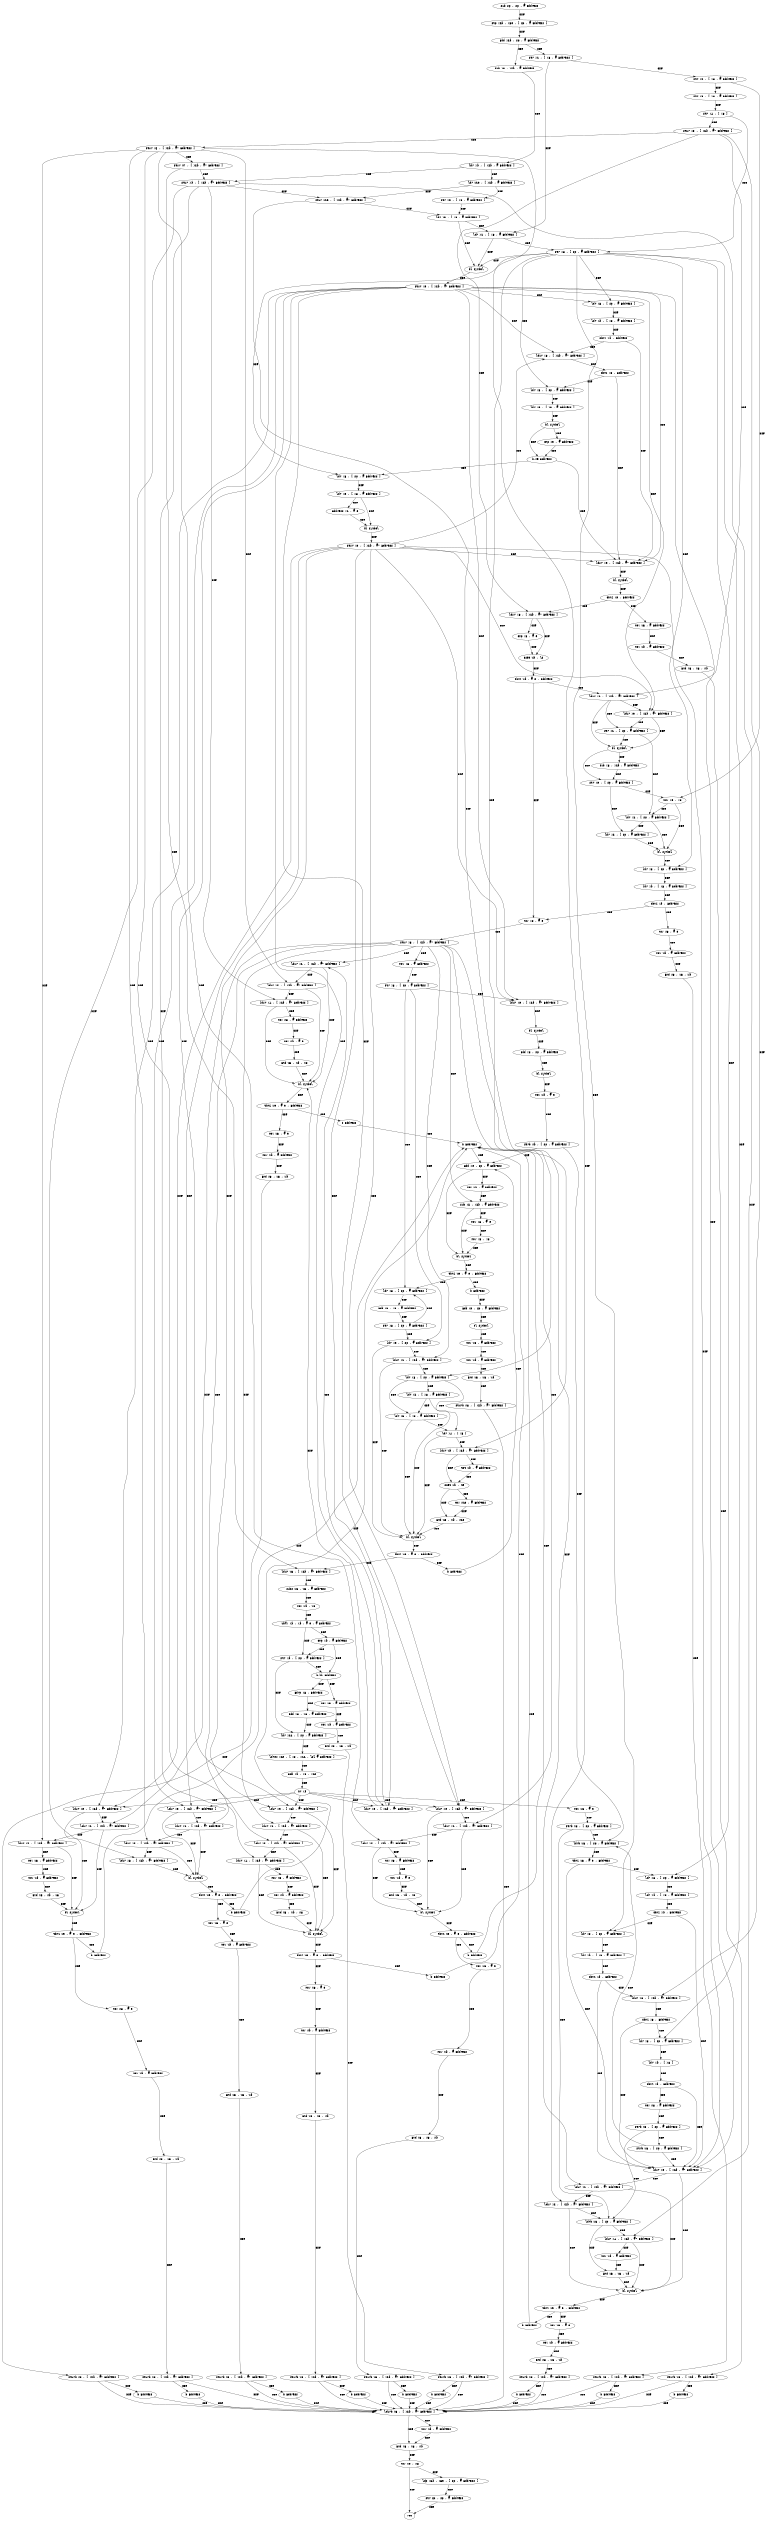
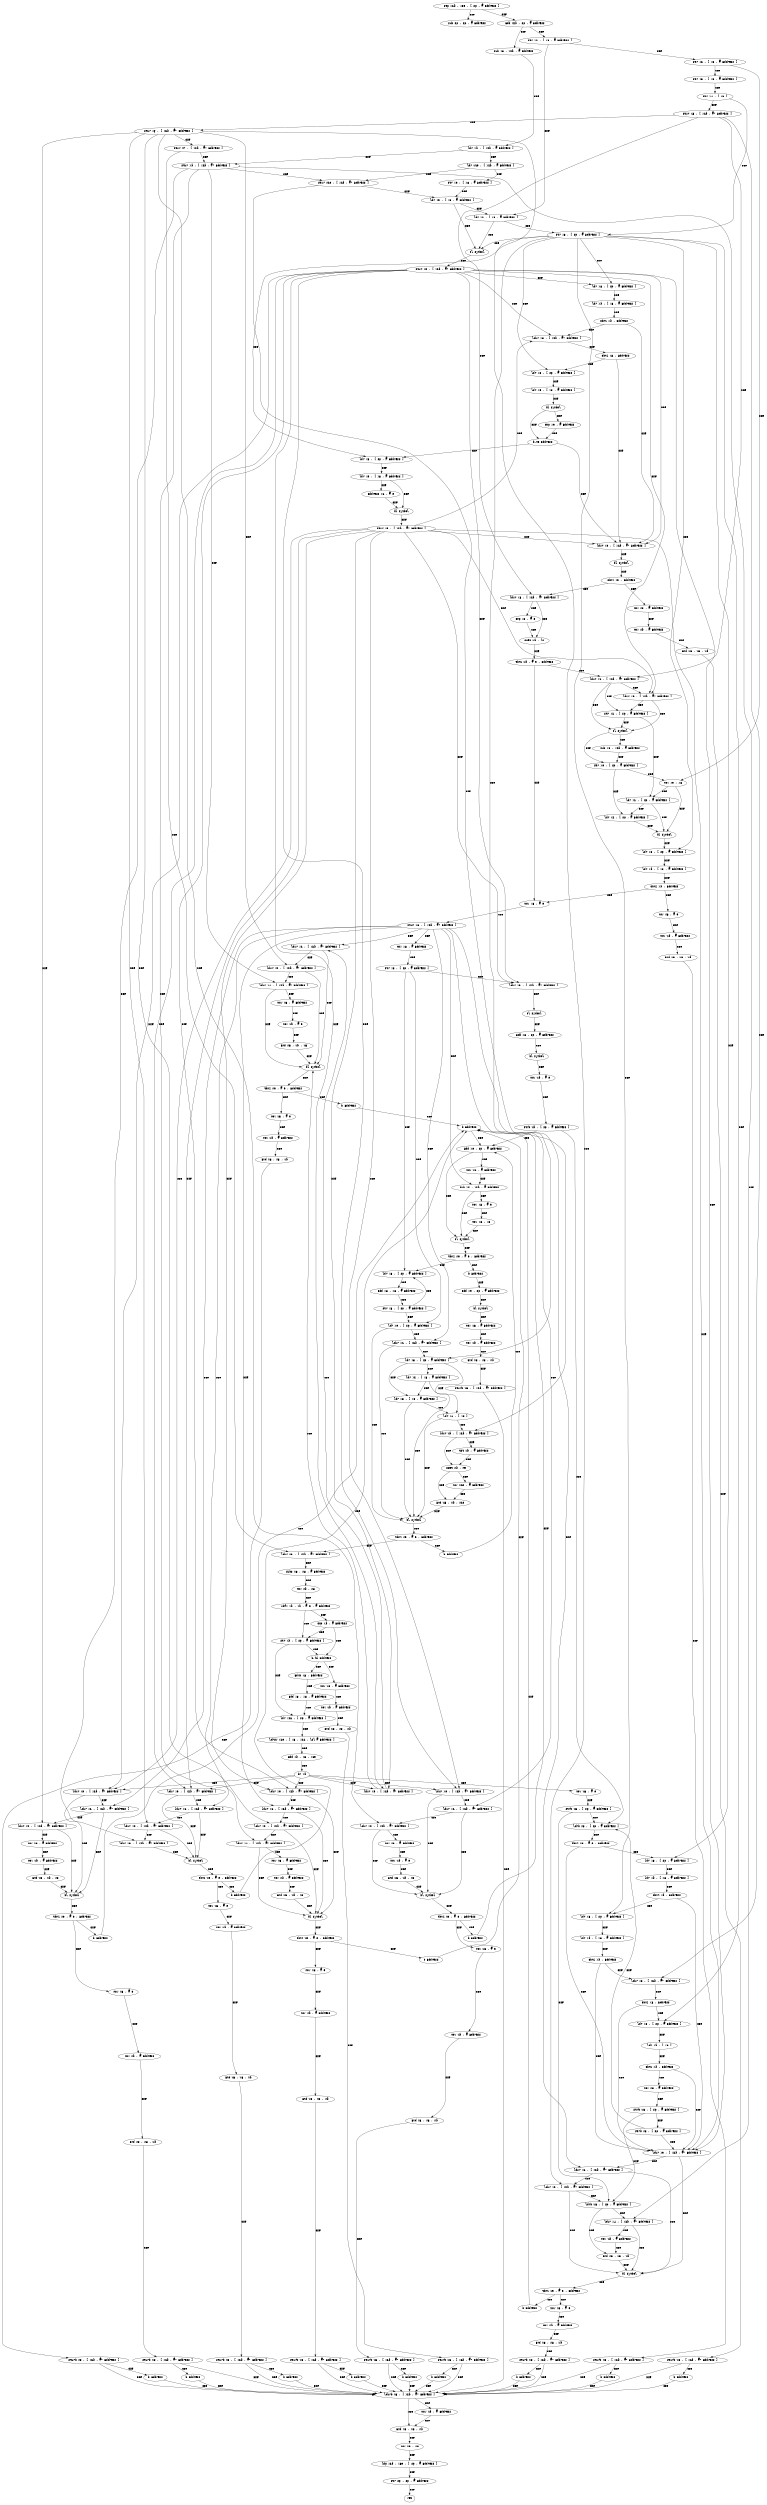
(519, 14) -> (470, 14)
(410, 2489) -> none
